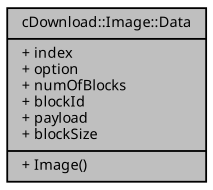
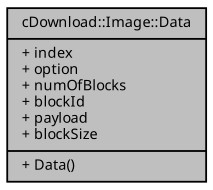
(55, 165) -> (49, 165)
